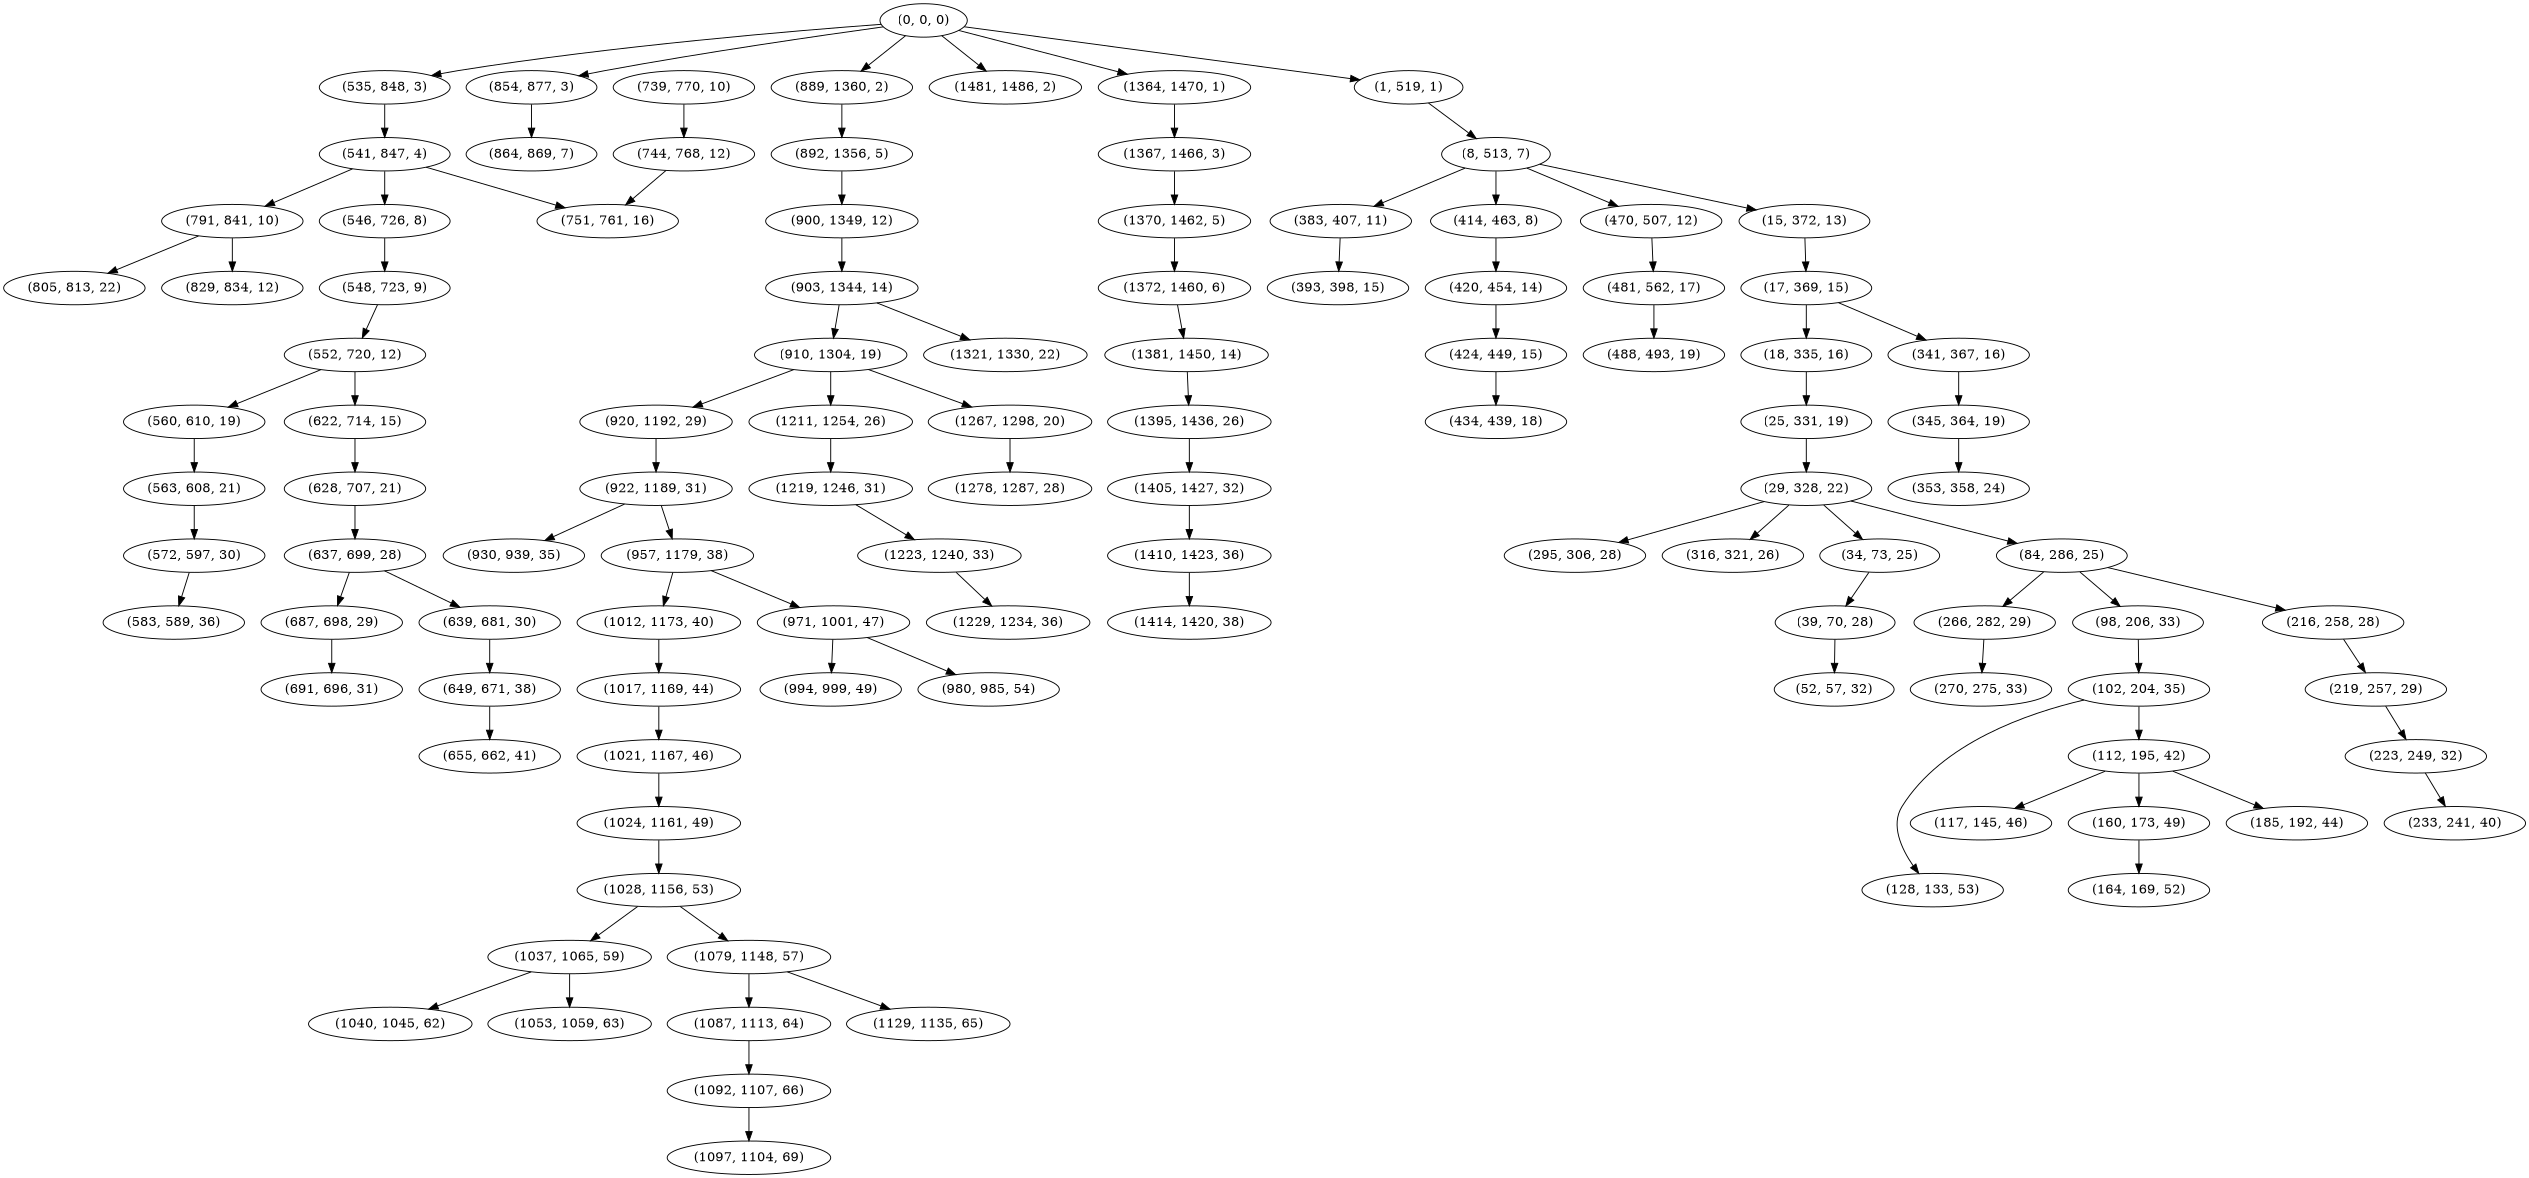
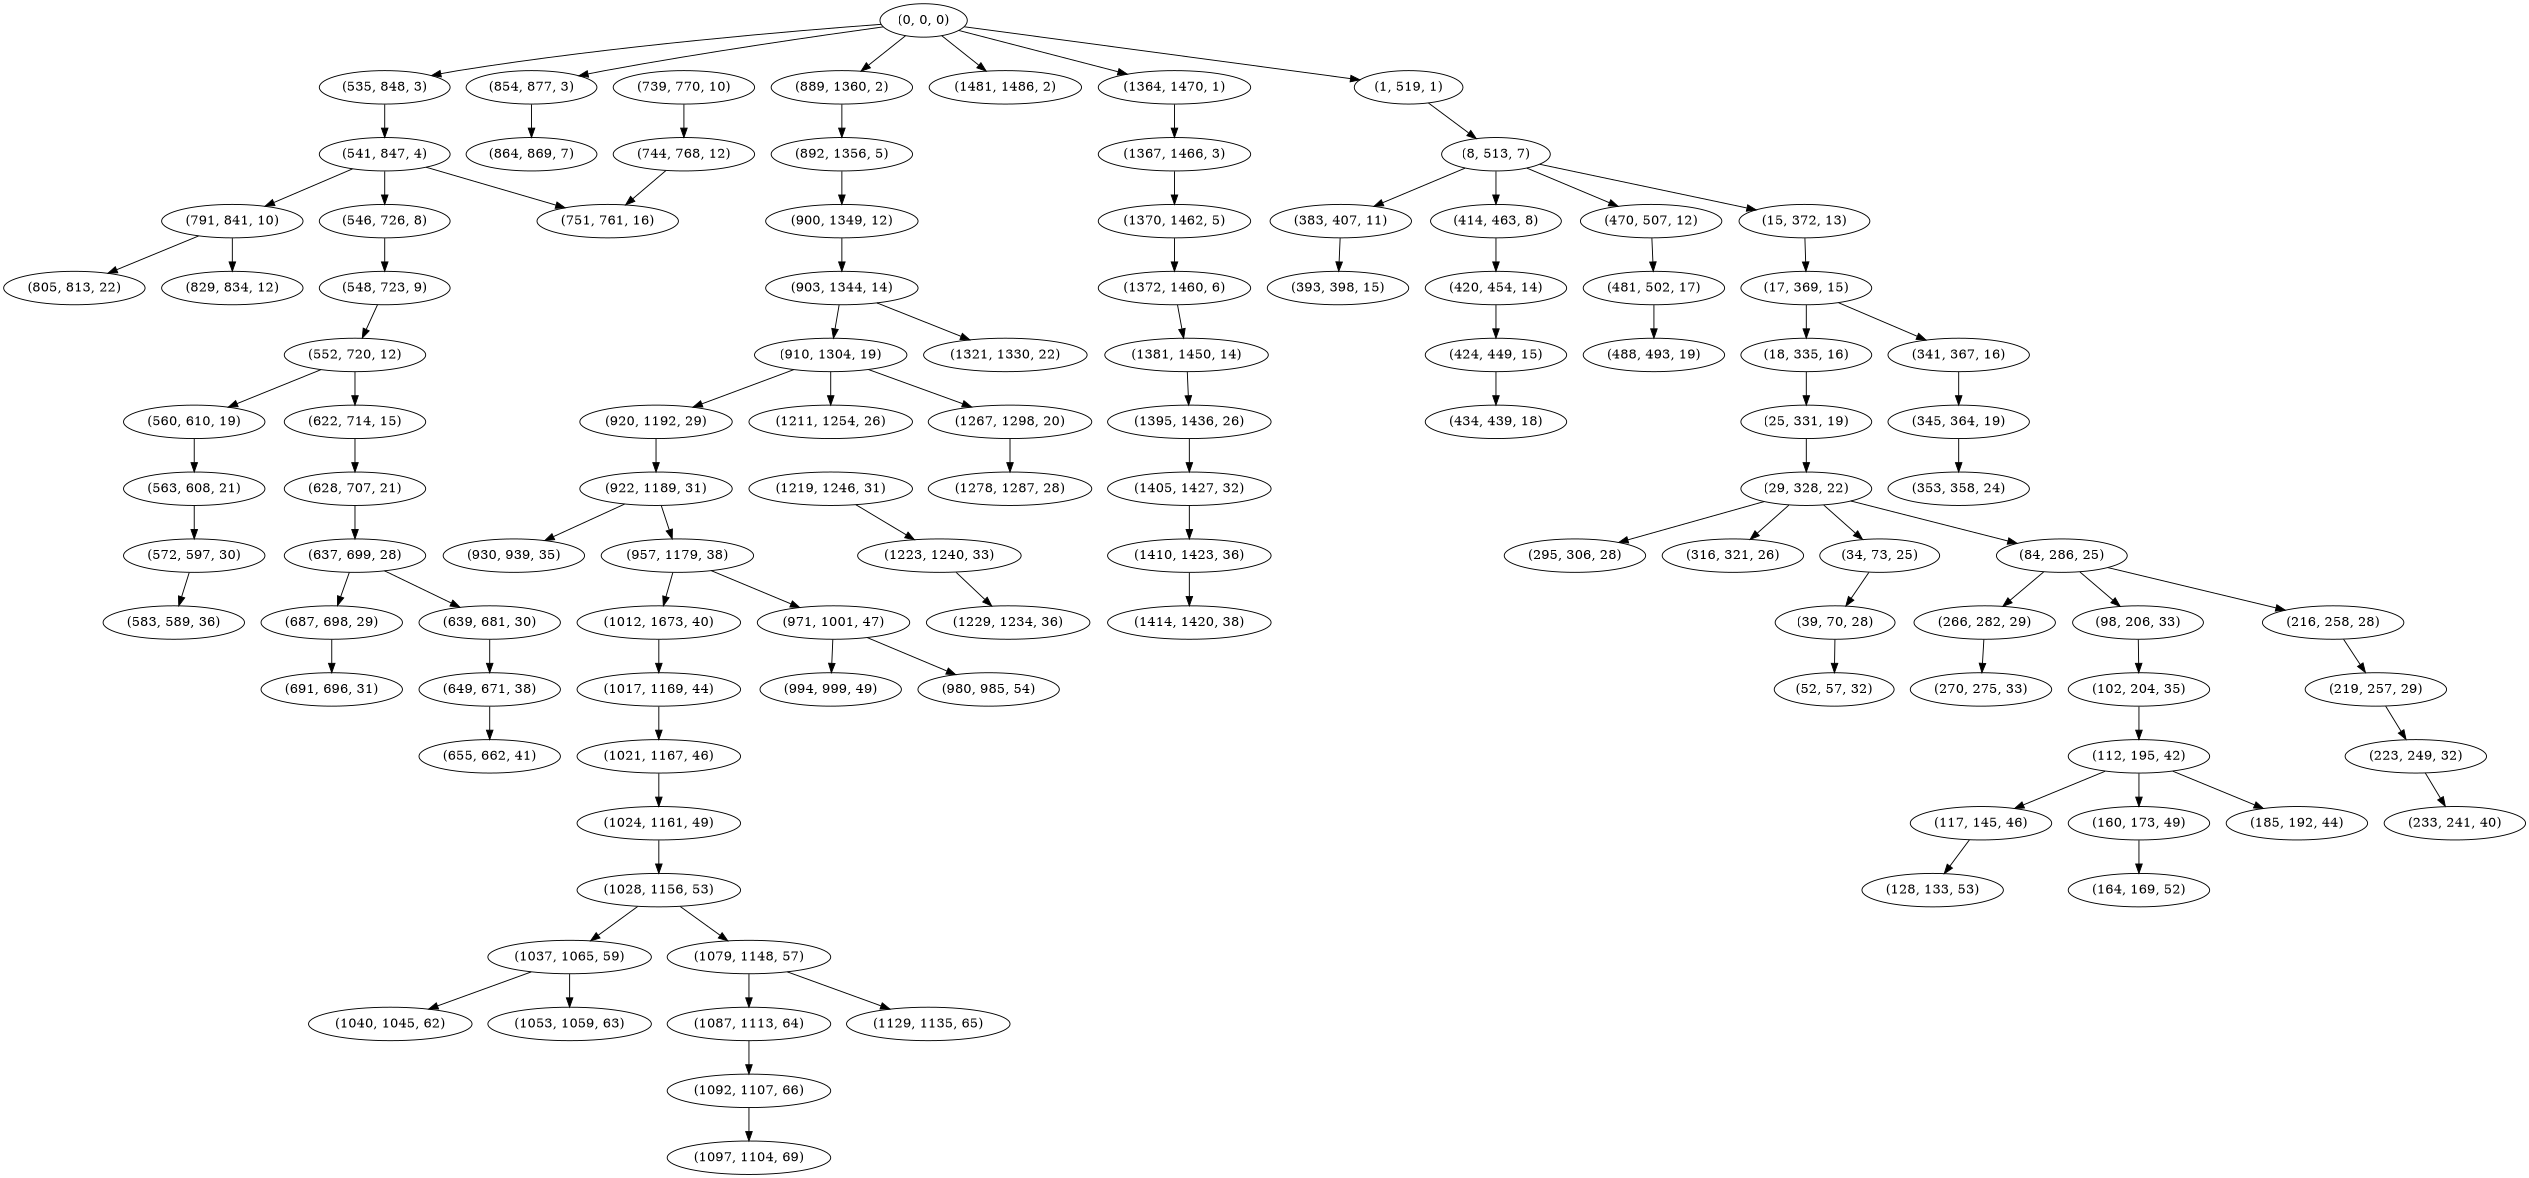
(1654, 288) -> (1654, 288)
(831, 451) -> none
(659, 623) -> (659, 623)
(1956, 753) -> (1960, 853)
